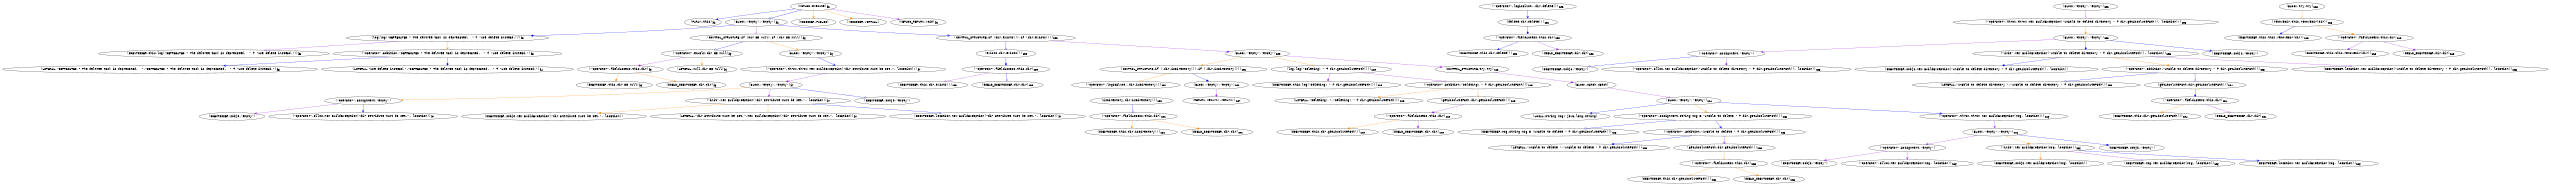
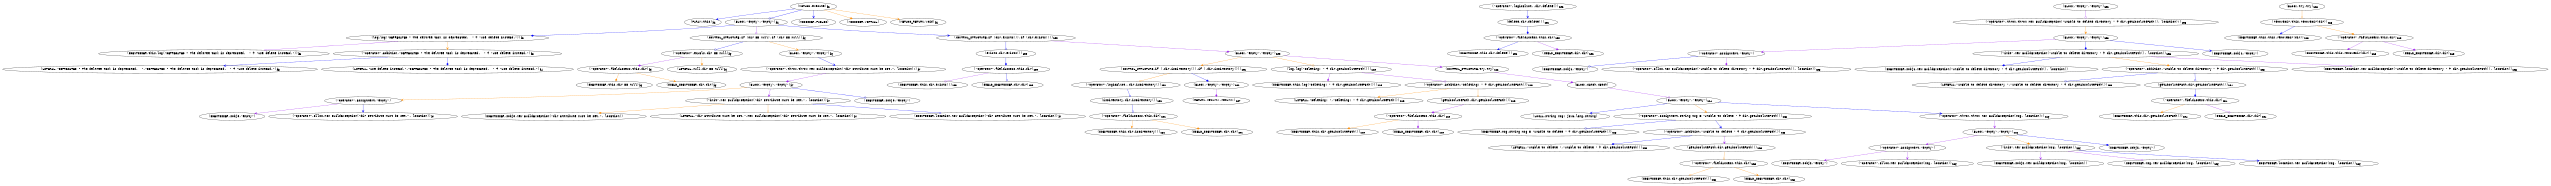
(814, 13) -> (814, 13)
(864, 14) -> (864, 14)
none -> (1128, 92)
(2041, 155) -> (2041, 155)
